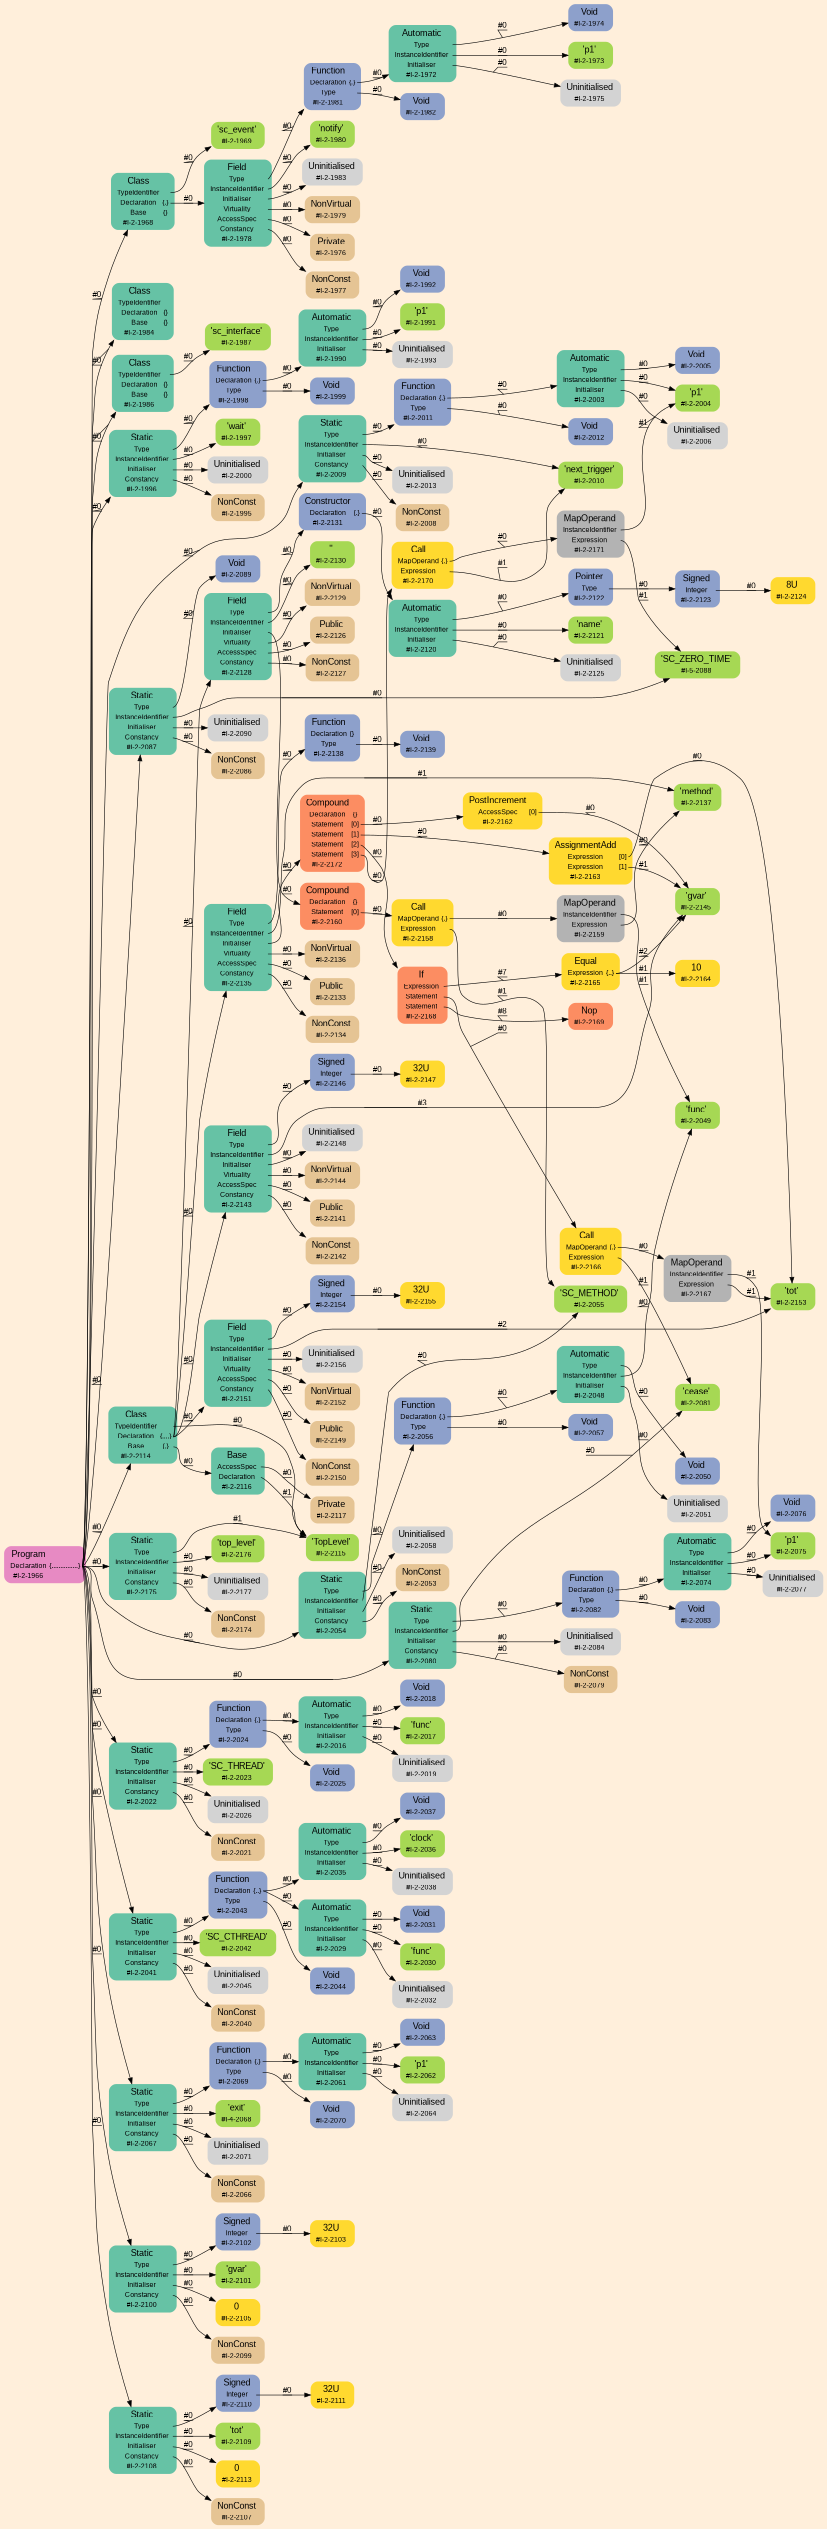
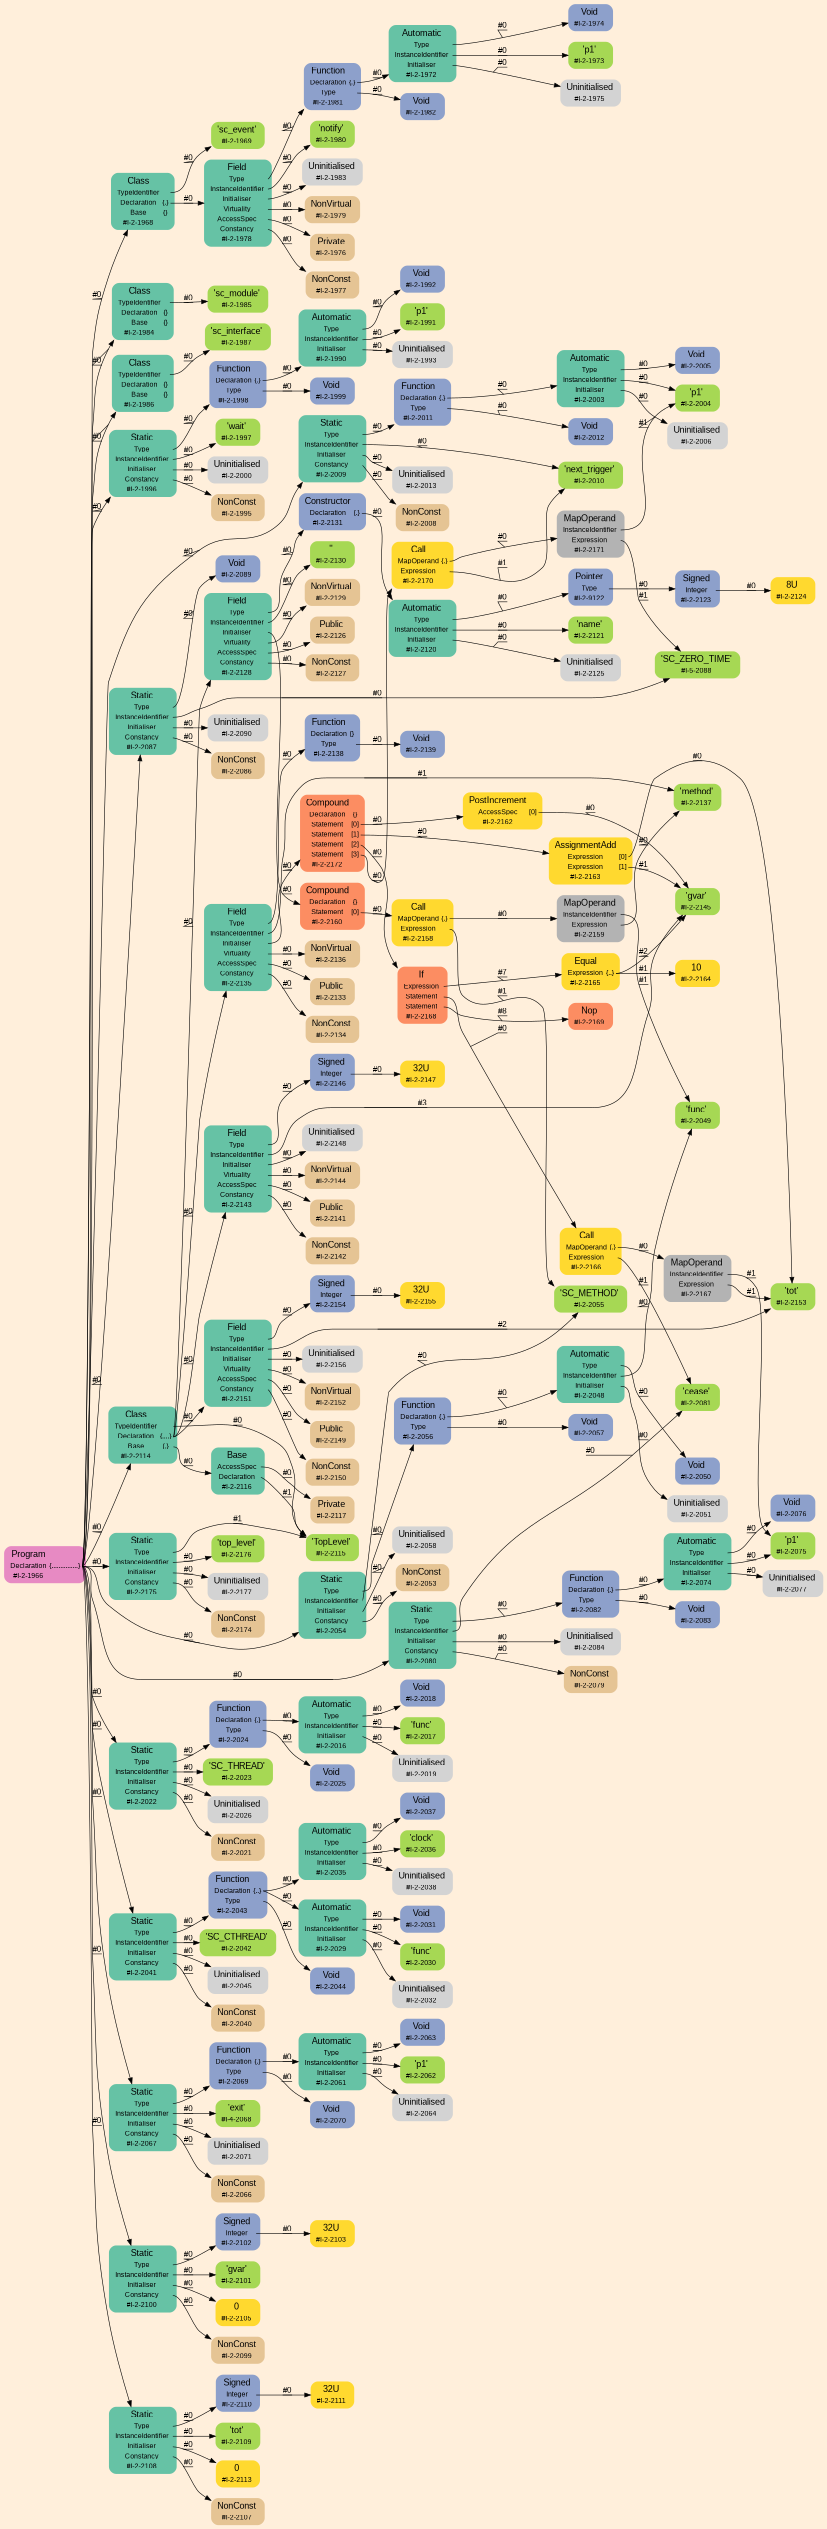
none -> (238, 299)
(589, 598) -> (589, 598)
